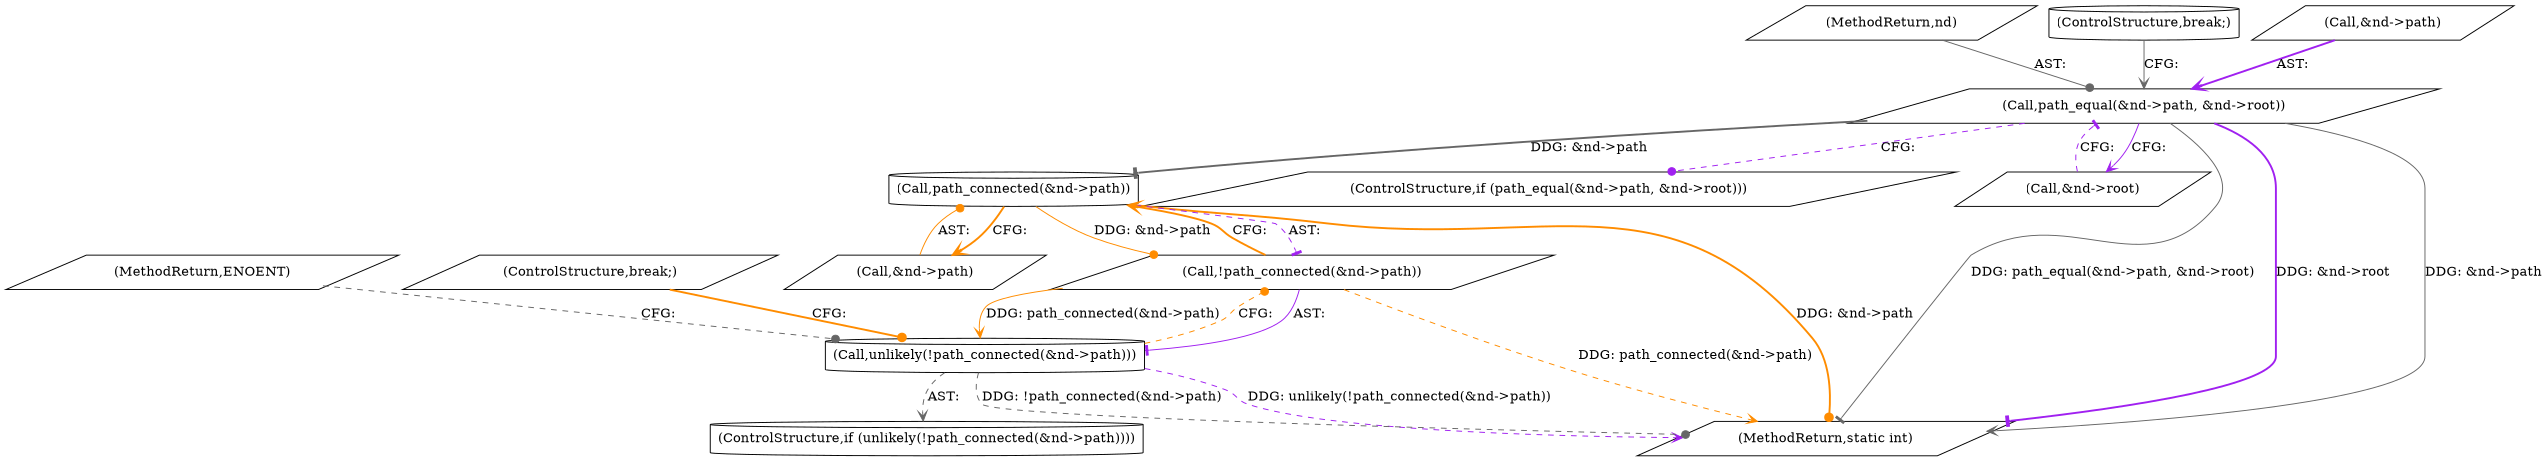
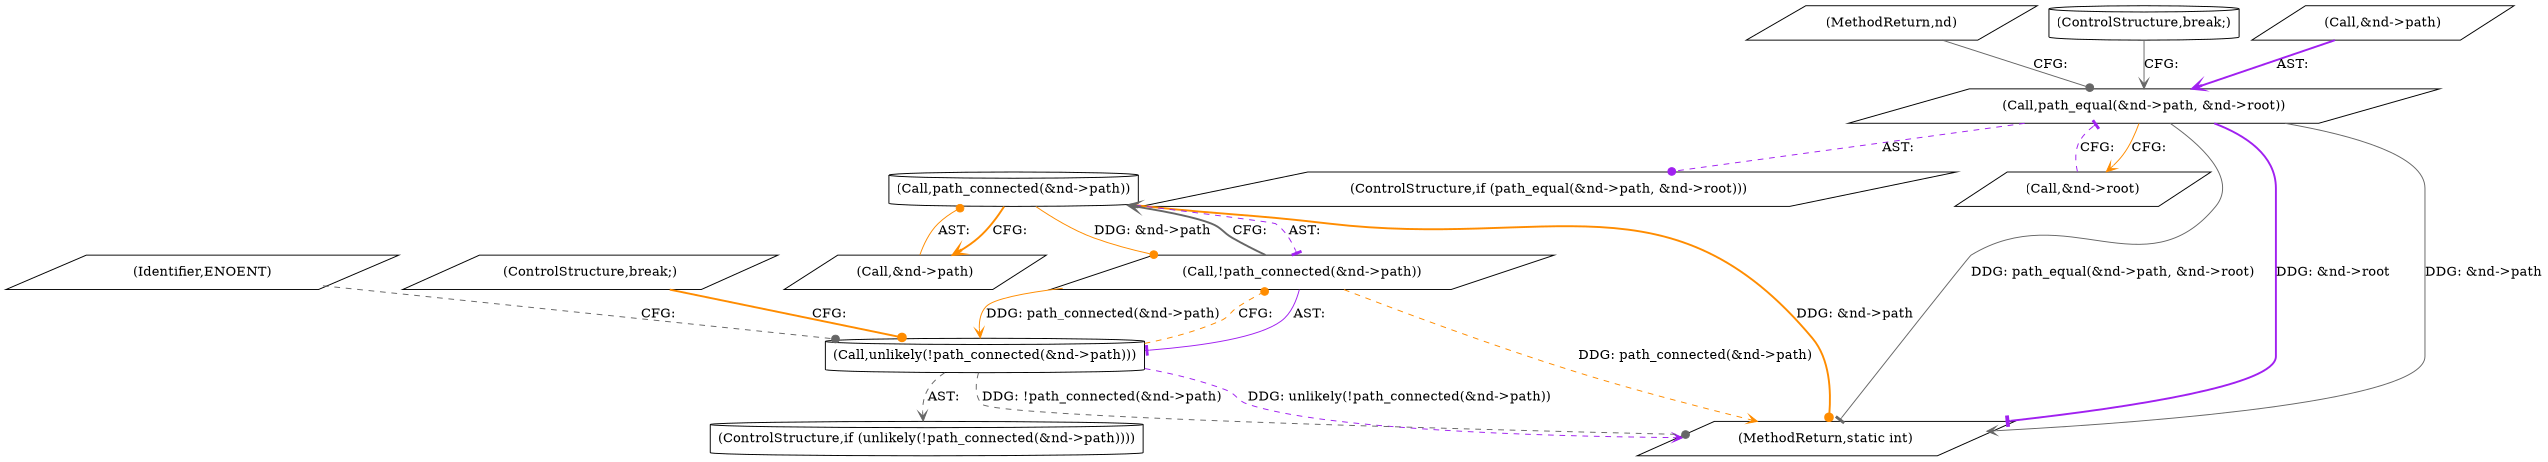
(2053, 64) -> (2053, 64)
(1503, 143) -> none
(2129, 146) -> (2129, 146)
(1900, 148) -> (1900, 148)
(1205, 221) -> (1205, 221)
(202, 272) -> (202, 272)
